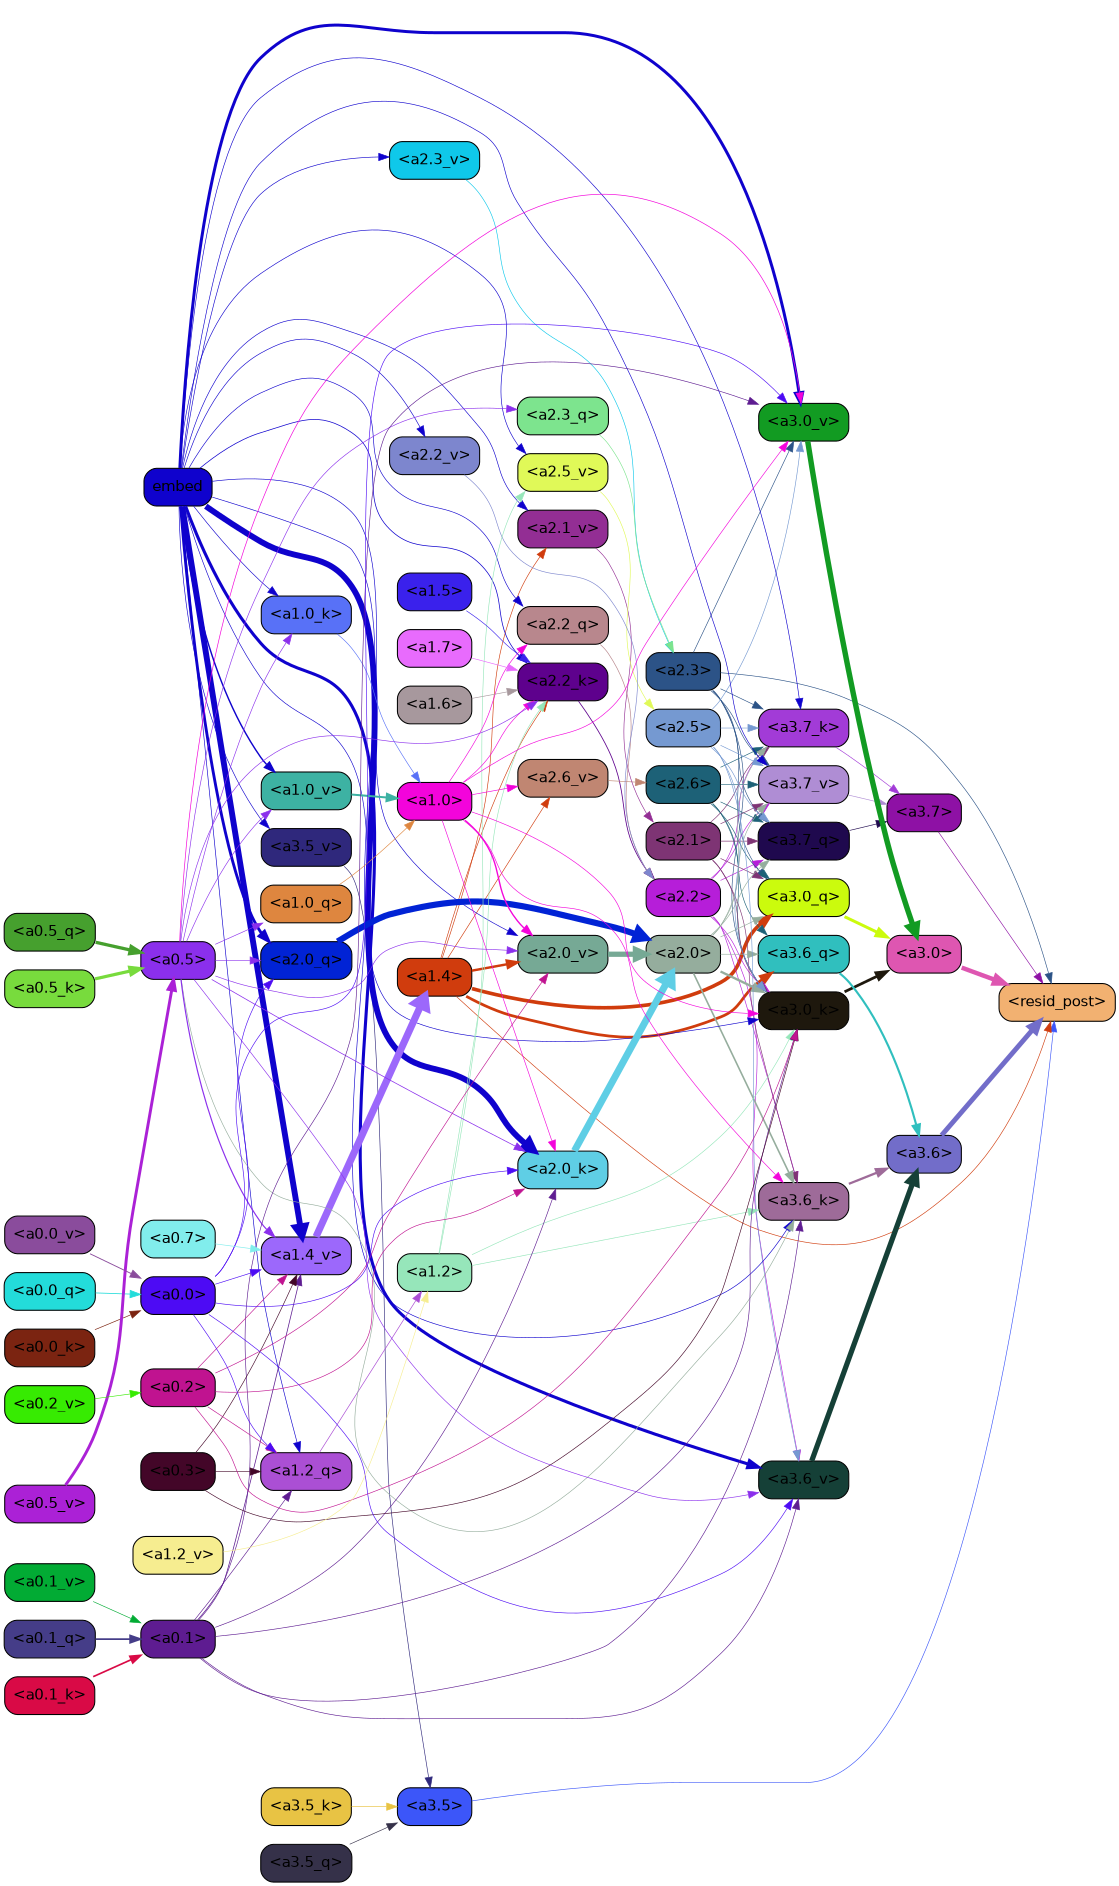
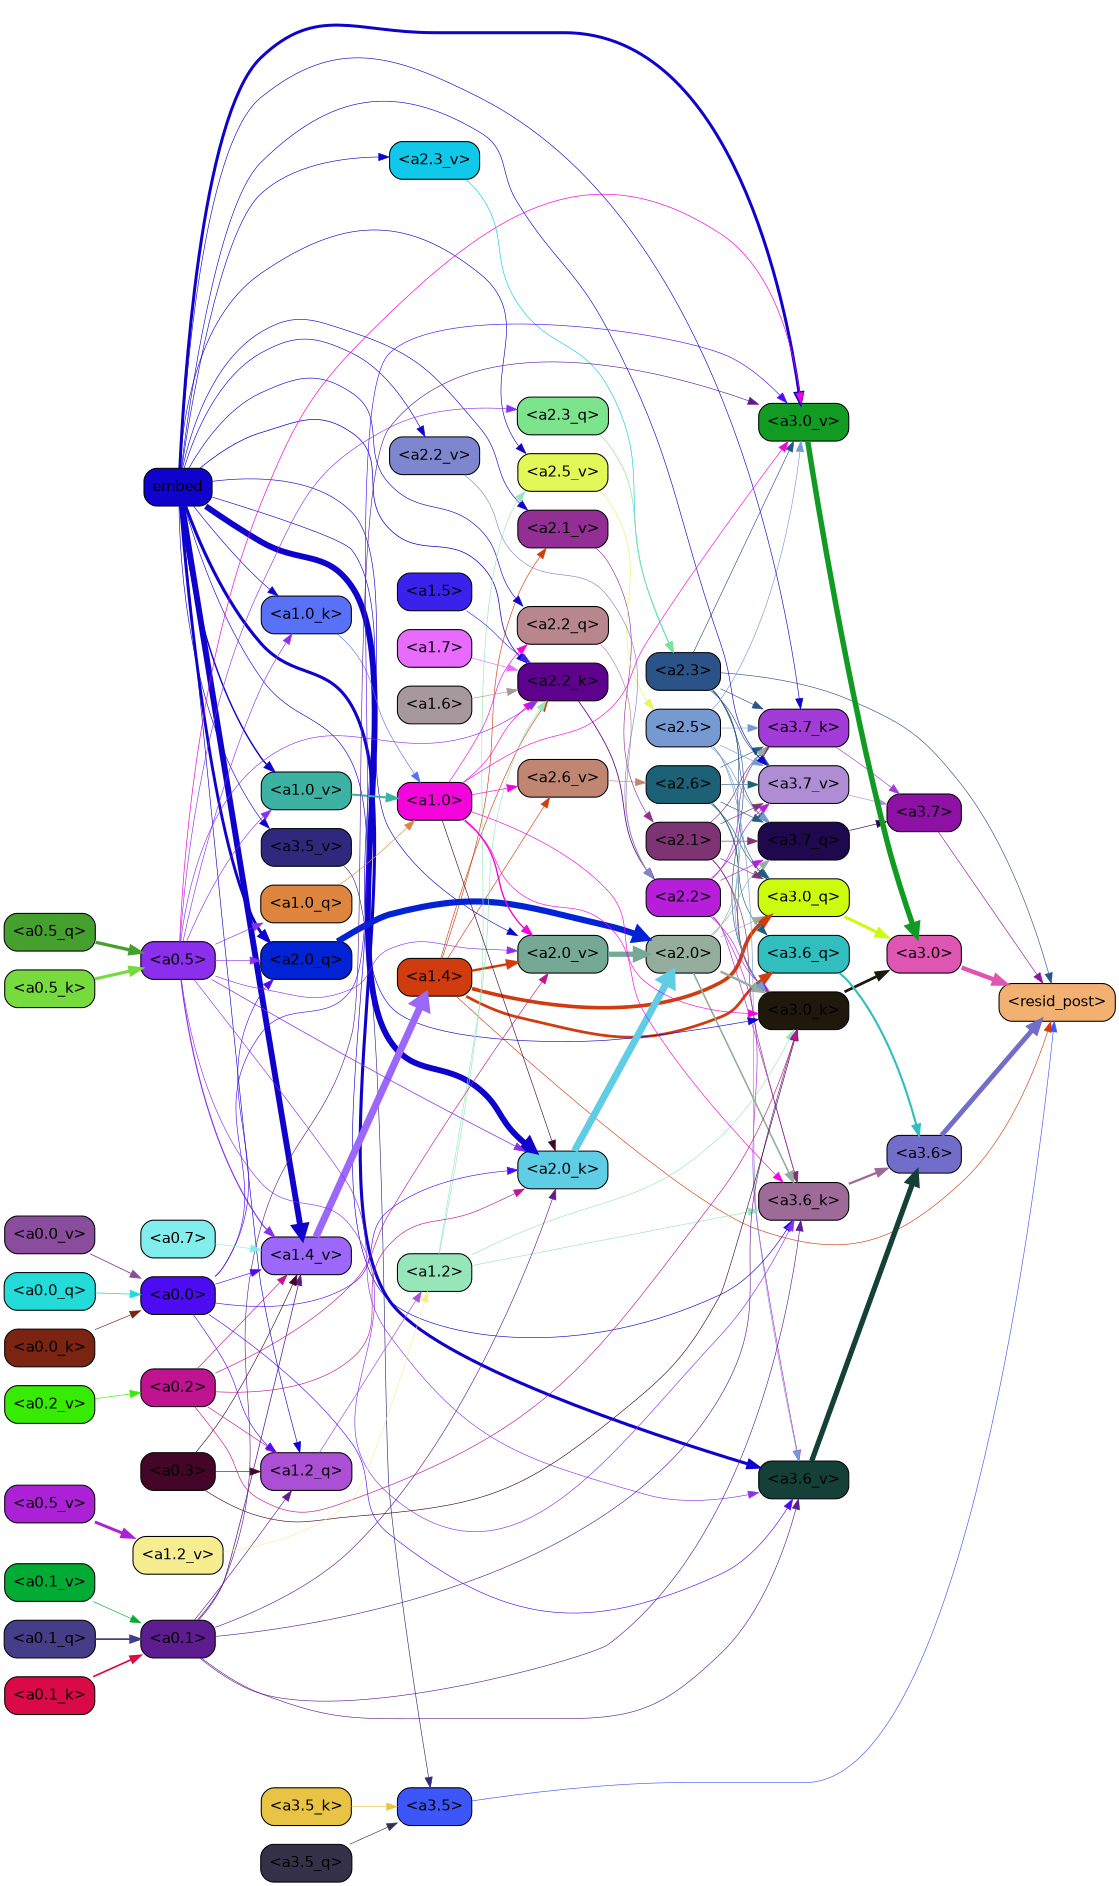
(738, 874) -> none
(734, 954) -> none
(497, 981) -> (497, 981)
(128, 1242) -> (109, 1528)
(356, 1414) -> (356, 1414)
